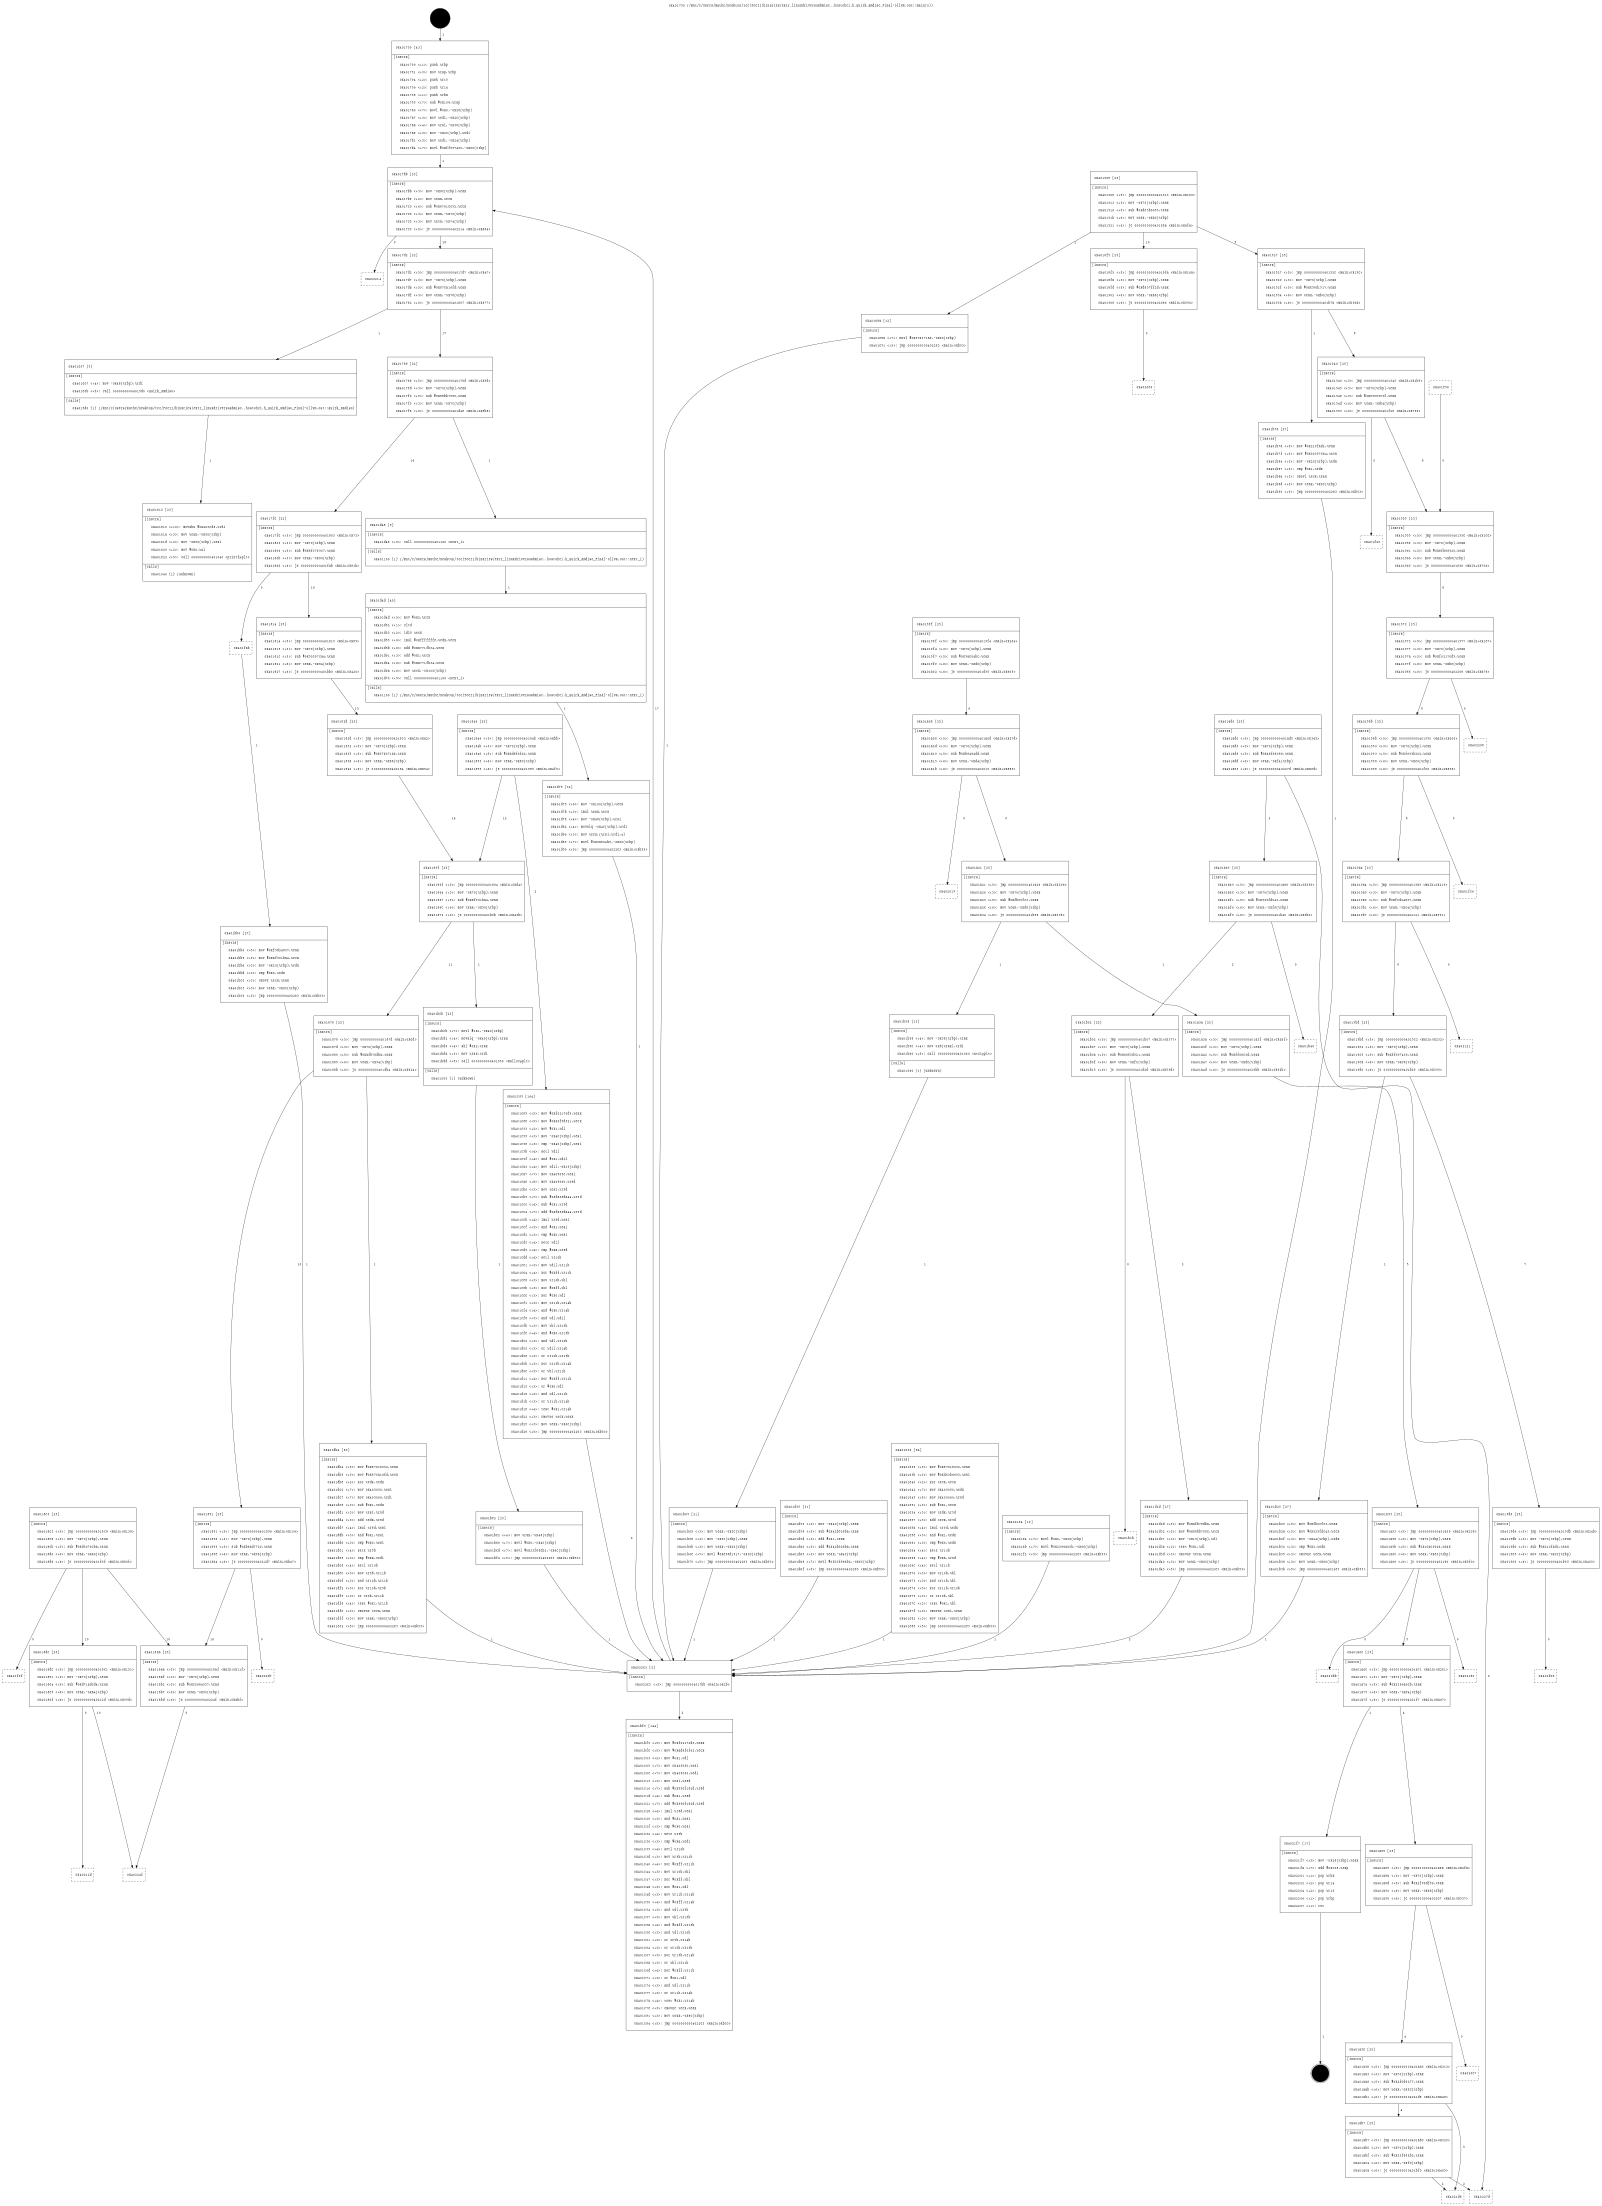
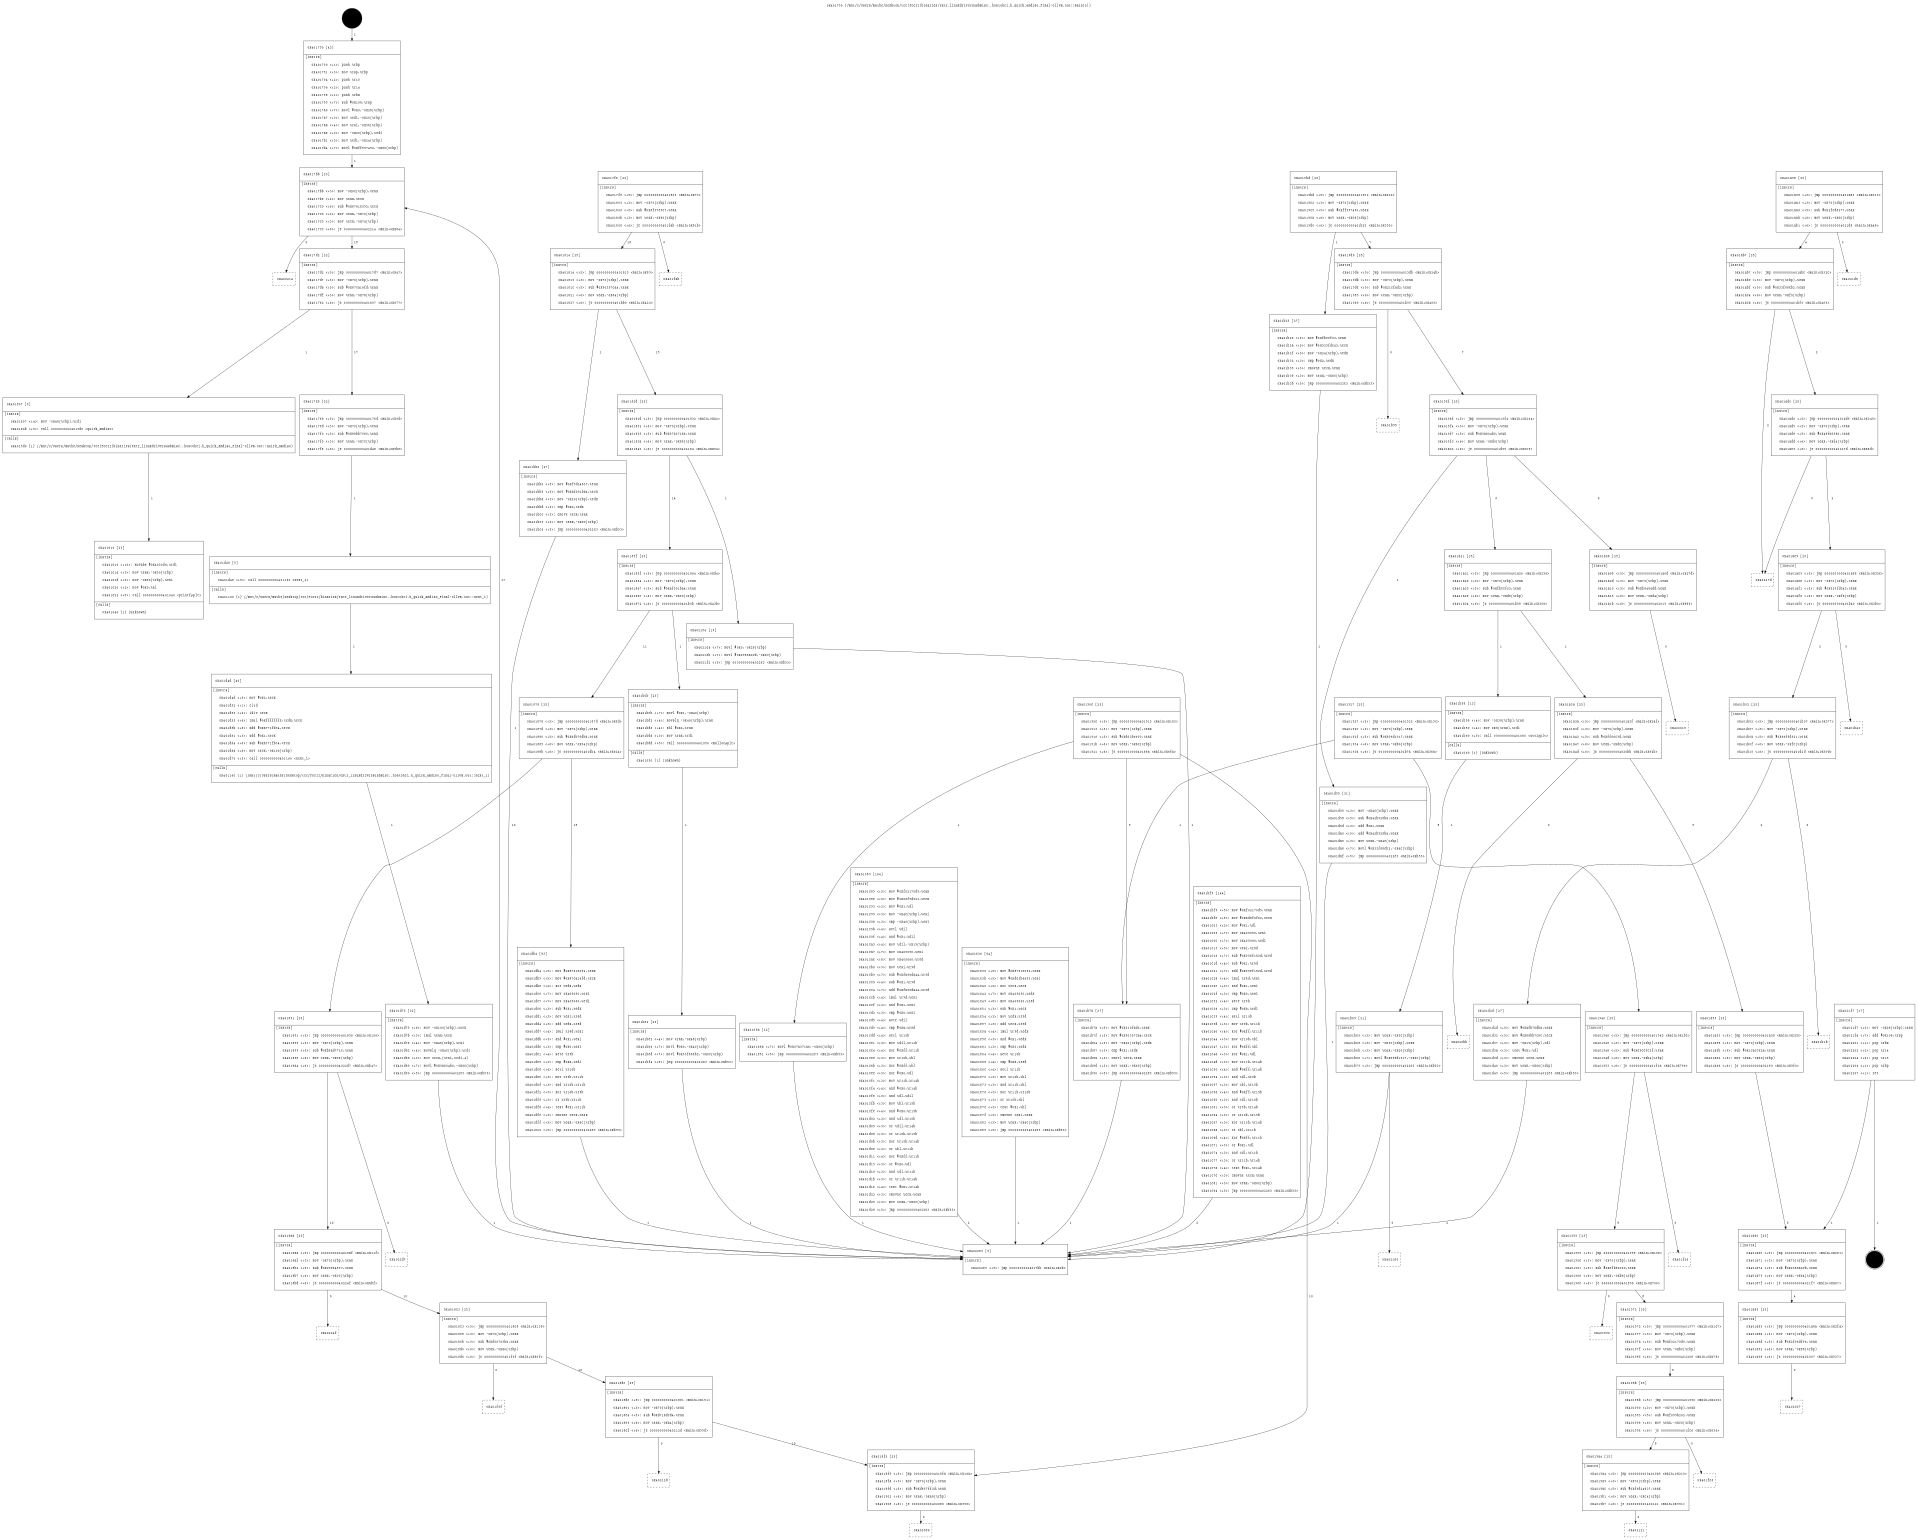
(1226, 240) -> (1127, 880)
none -> (1435, 351)
(1440, 452) -> (1604, 1307)
(375, 464) -> none
none -> (723, 536)
none -> (1357, 609)
(510, 745) -> none
(1475, 745) -> none
(256, 789) -> (588, 384)
(990, 817) -> (1490, 501)
(1394, 968) -> none
(374, 1264) -> (575, 825)
(138, 1606) -> (409, 1302)
(1449, 1618) -> (1389, 1161)
(1378, 1625) -> (1469, 875)
(679, 1704) -> (1149, 1241)
(1344, 1769) -> (1856, 1156)
(113, 1786) -> (789, 1443)
(1409, 1973) -> none
(1438, 2183) -> (1802, 351)
